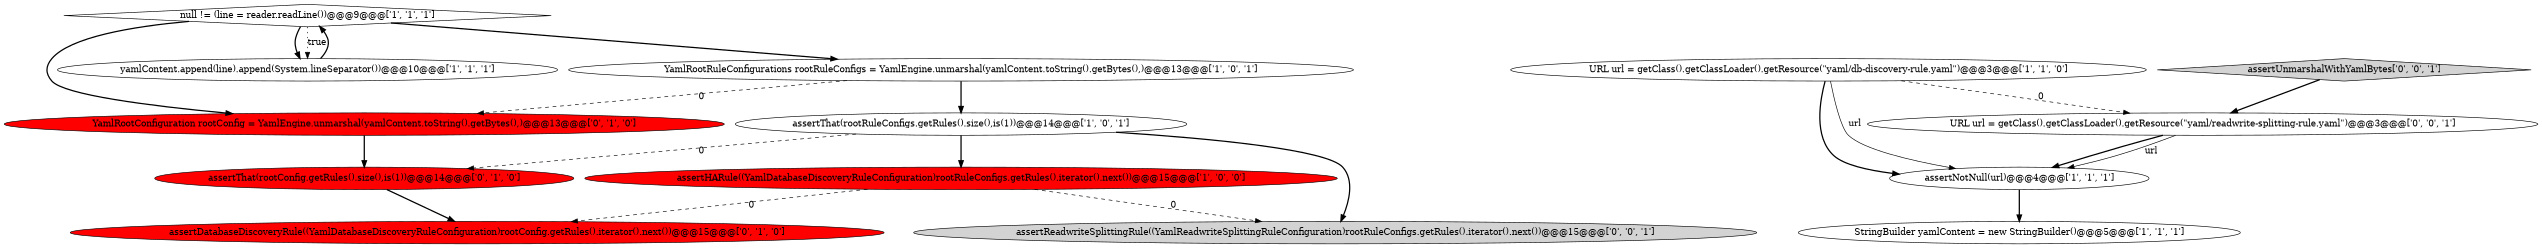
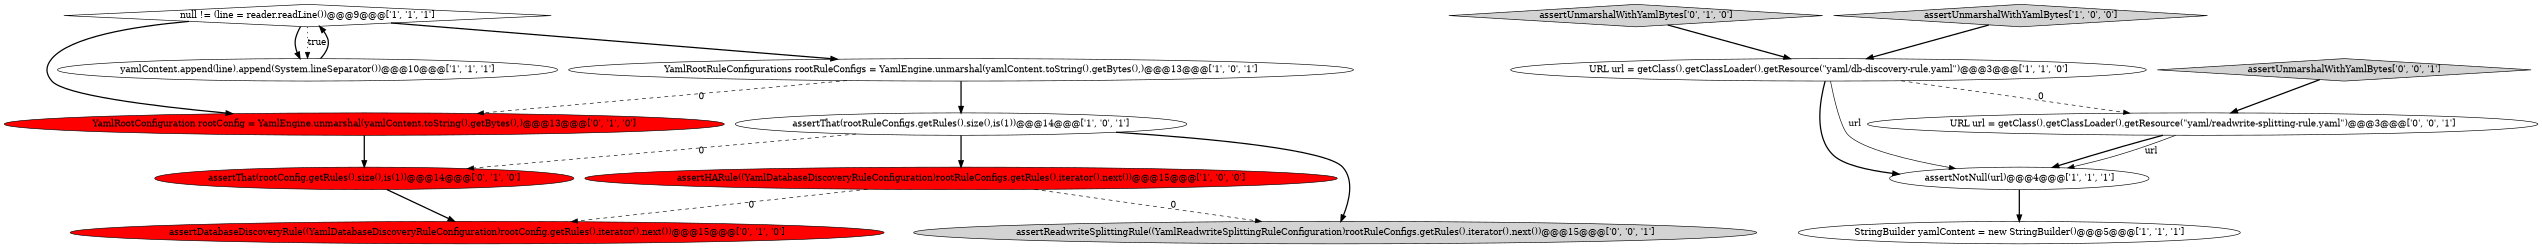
none -> (1636, 16)
none -> (2021, 16)
